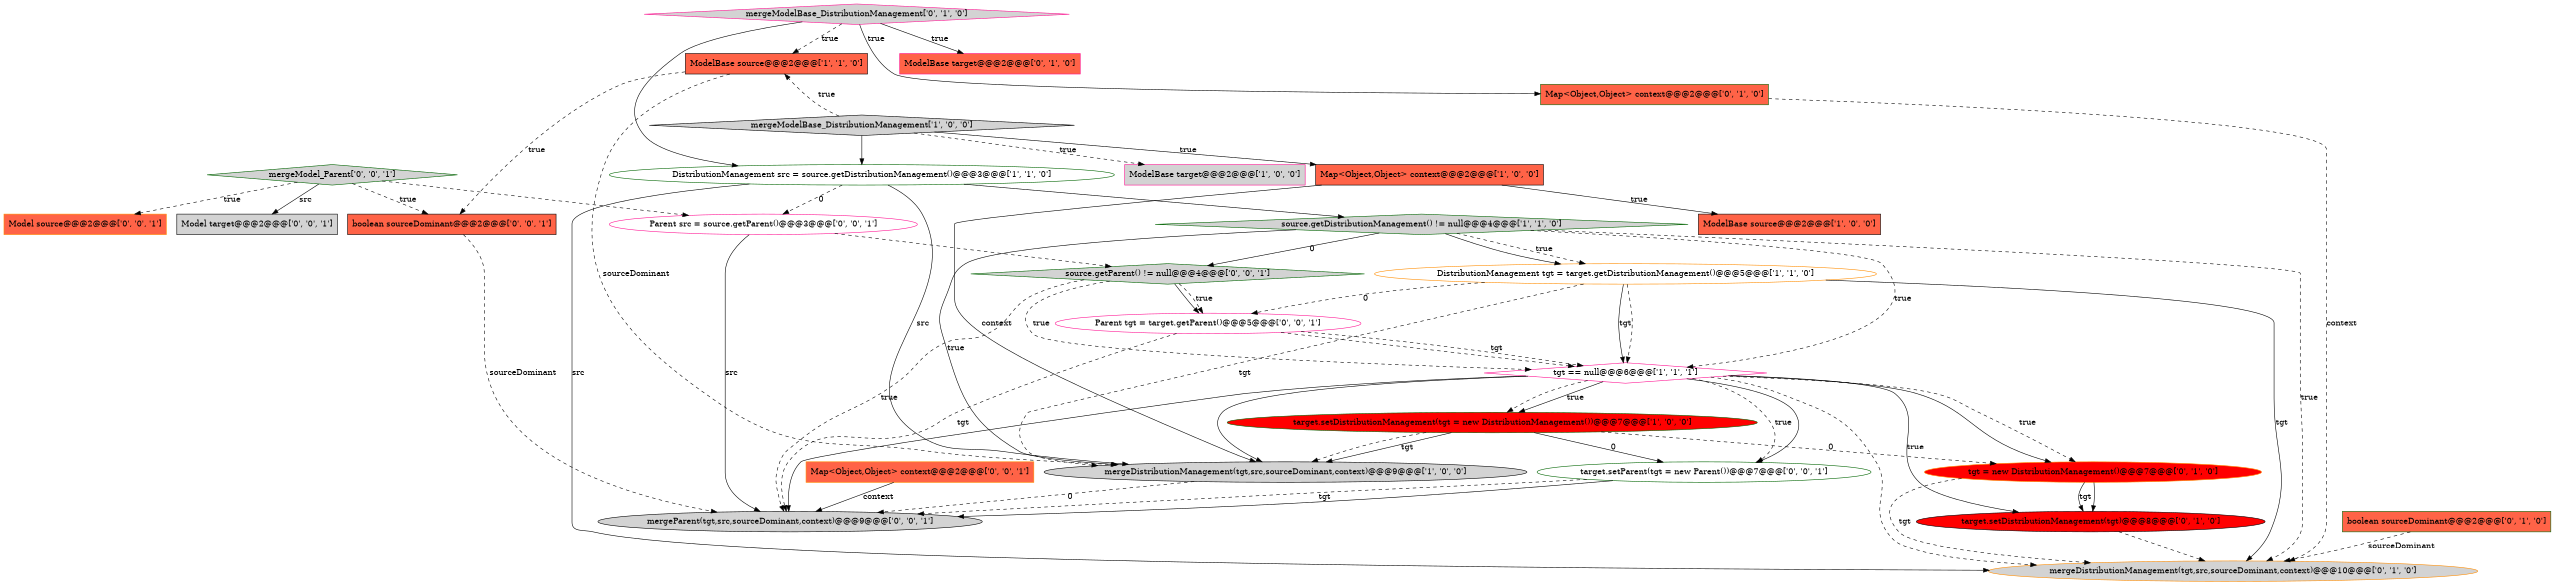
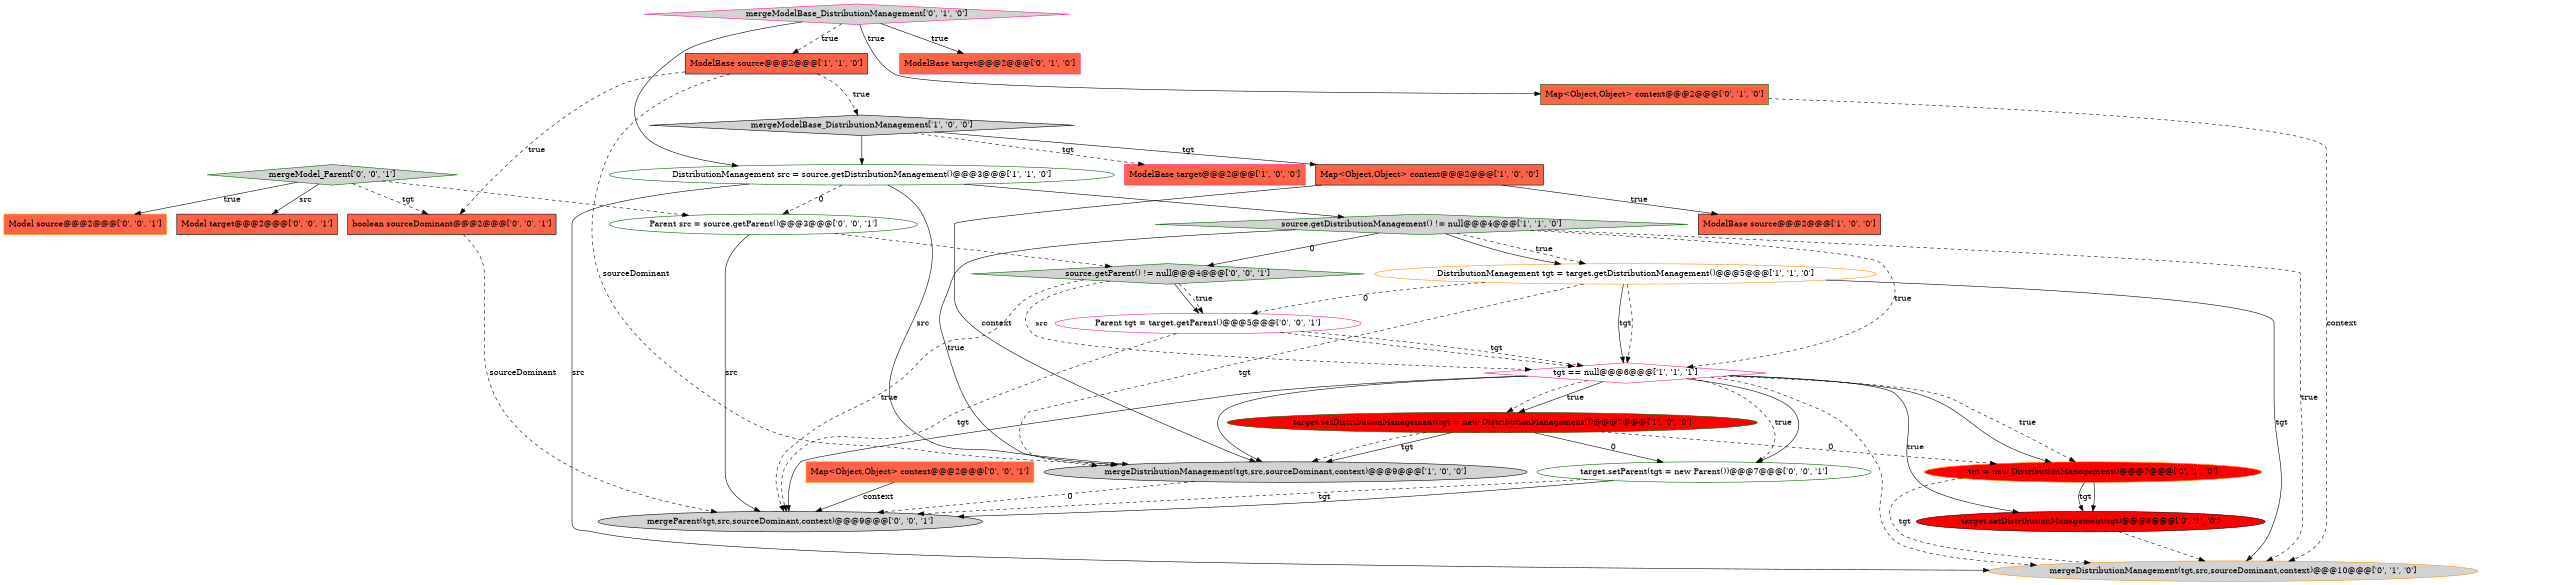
(812, 100) -> (840, 88)
(1068, 150) -> (1068, 150)
(1188, 150) -> (1188, 150)
(1215, 175) -> (1215, 175)
(219, 198) -> (219, 198)
(408, 200) -> (408, 200)
(257, 224) -> (257, 224)
(763, 224) -> (763, 224)
(1042, 323) -> (1042, 323)
(2447, 522) -> none
